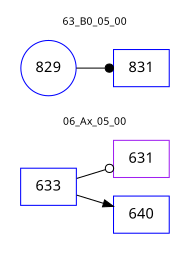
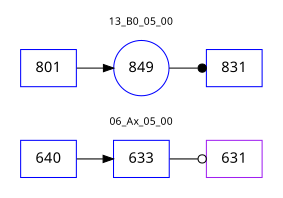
(95, 22) -> (141, 22)
none -> (49, 68)
(49, 68) -> (141, 68)
(90, 199) -> (90, 159)
